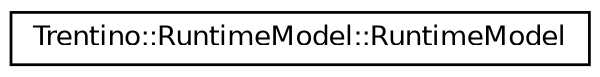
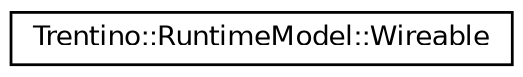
(300, 39) -> (262, 39)
